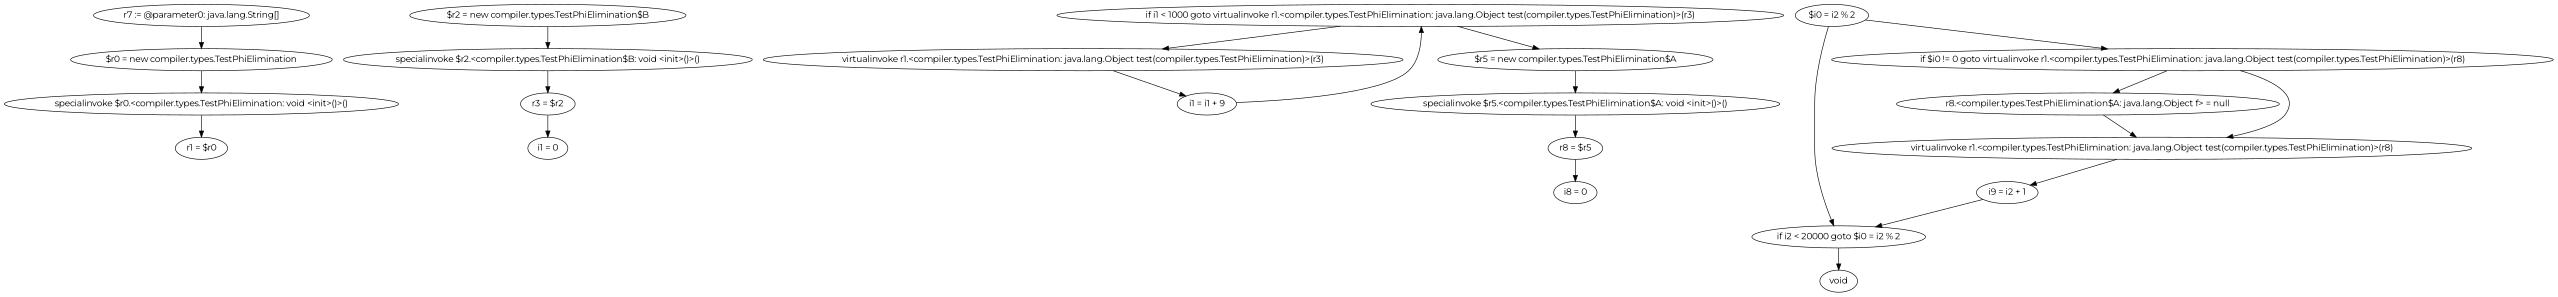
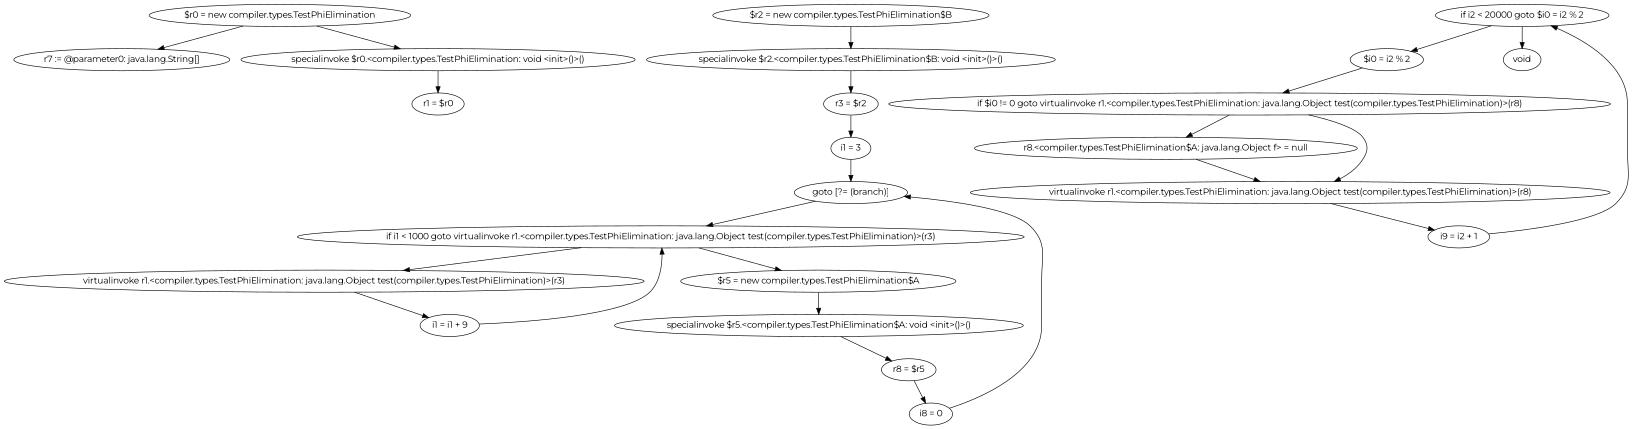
(201, 35) -> (203, 37)
(1815, 124) -> (1454, 38)
(548, 148) -> (851, 148)
none -> (851, 193)
